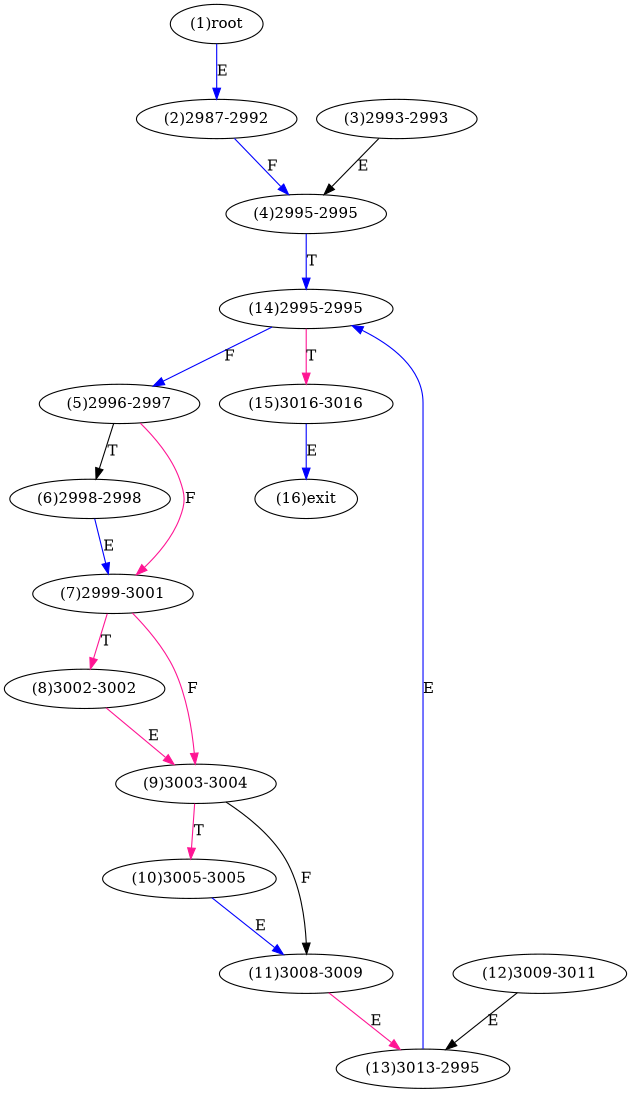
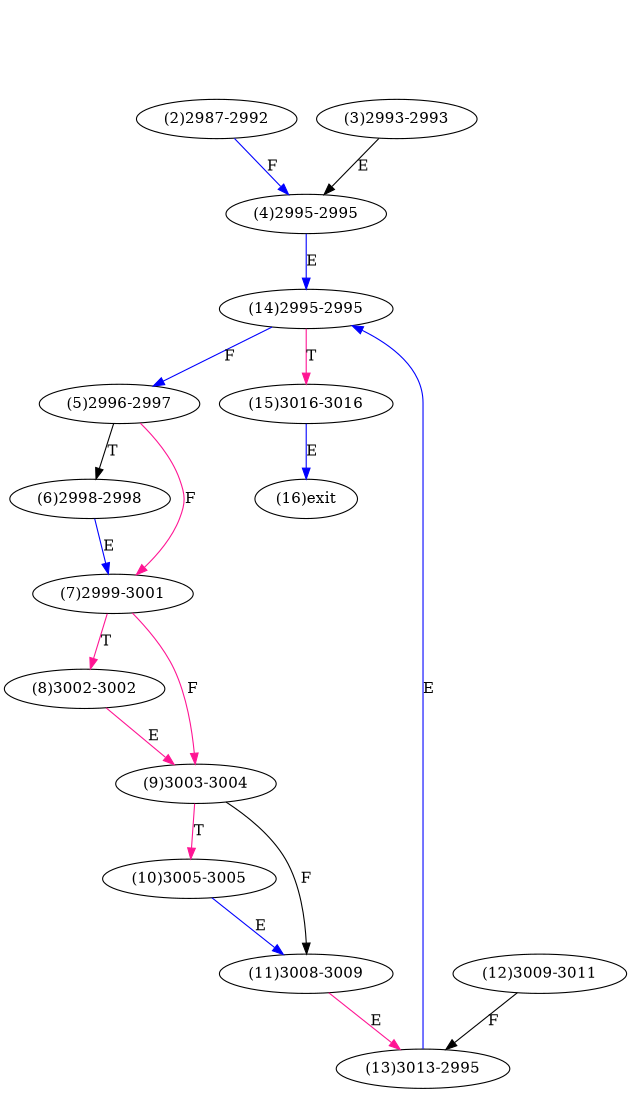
(217, 24) -> none
(312, 261) -> (312, 261)
(493, 1021) -> (493, 1021)
